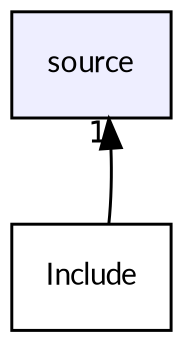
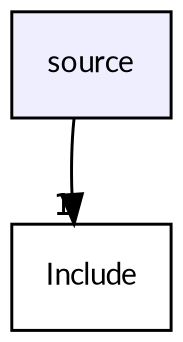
(111, 186) -> (72, 157)
